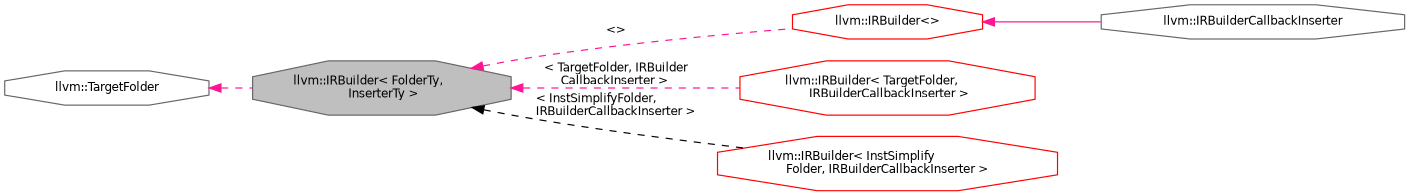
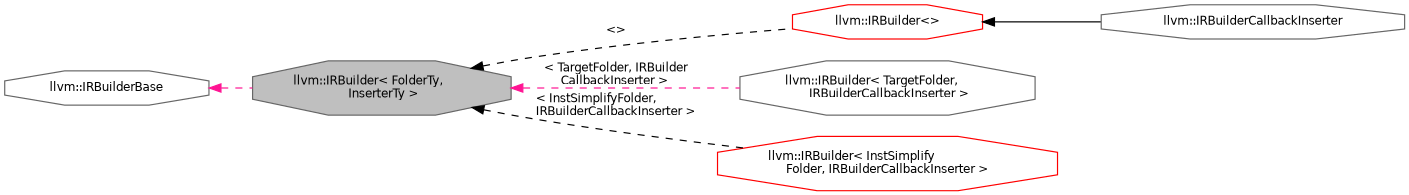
(1048, 22) -> (1048, 22)
(637, 44) -> (637, 44)
(107, 88) -> (107, 88)
(888, 88) -> (888, 88)
